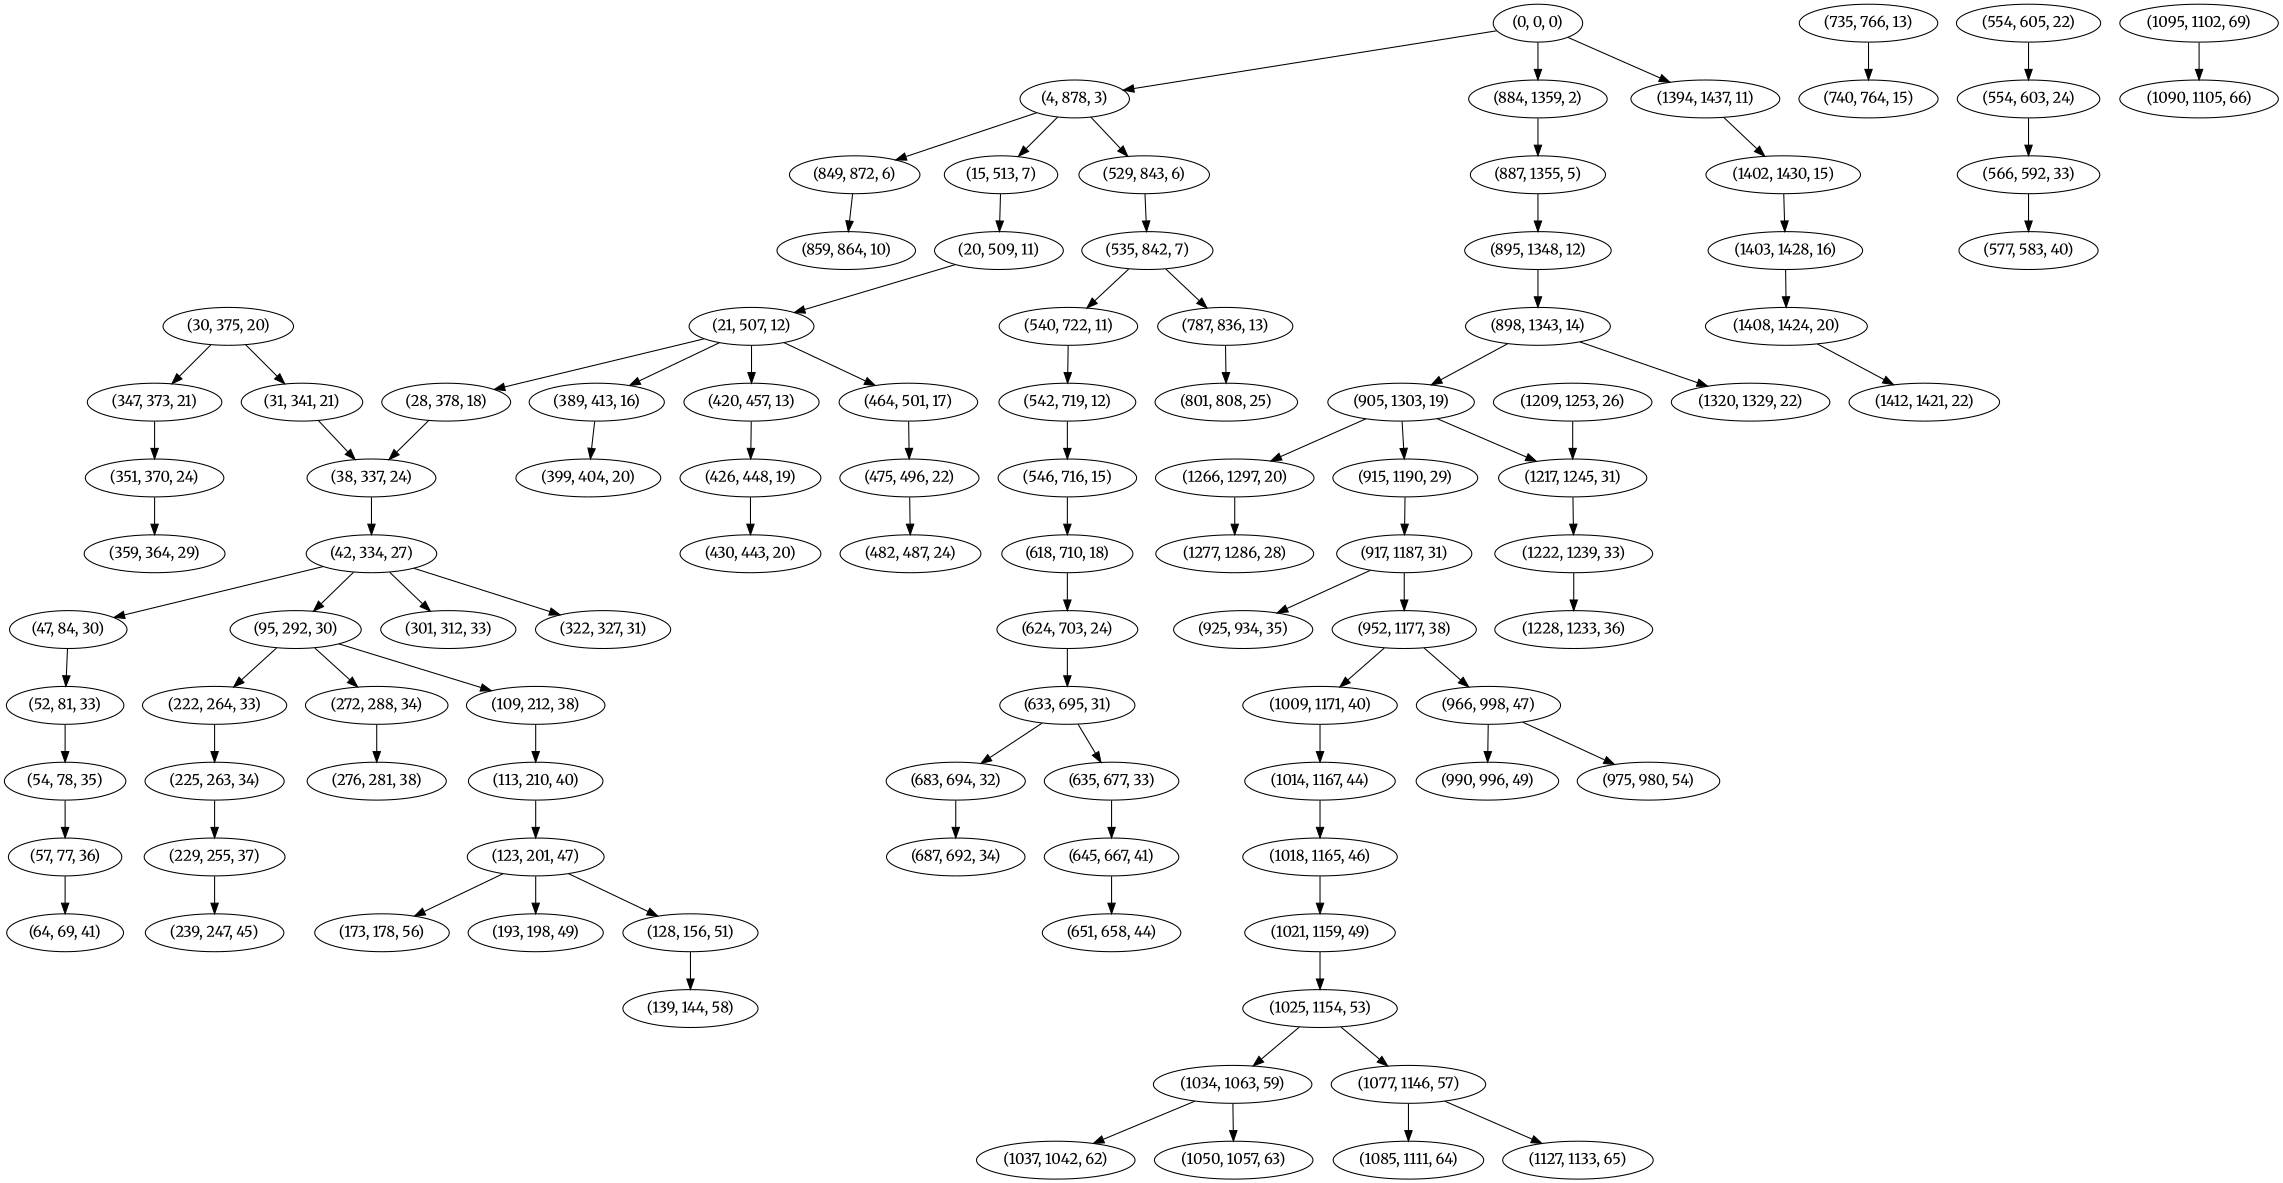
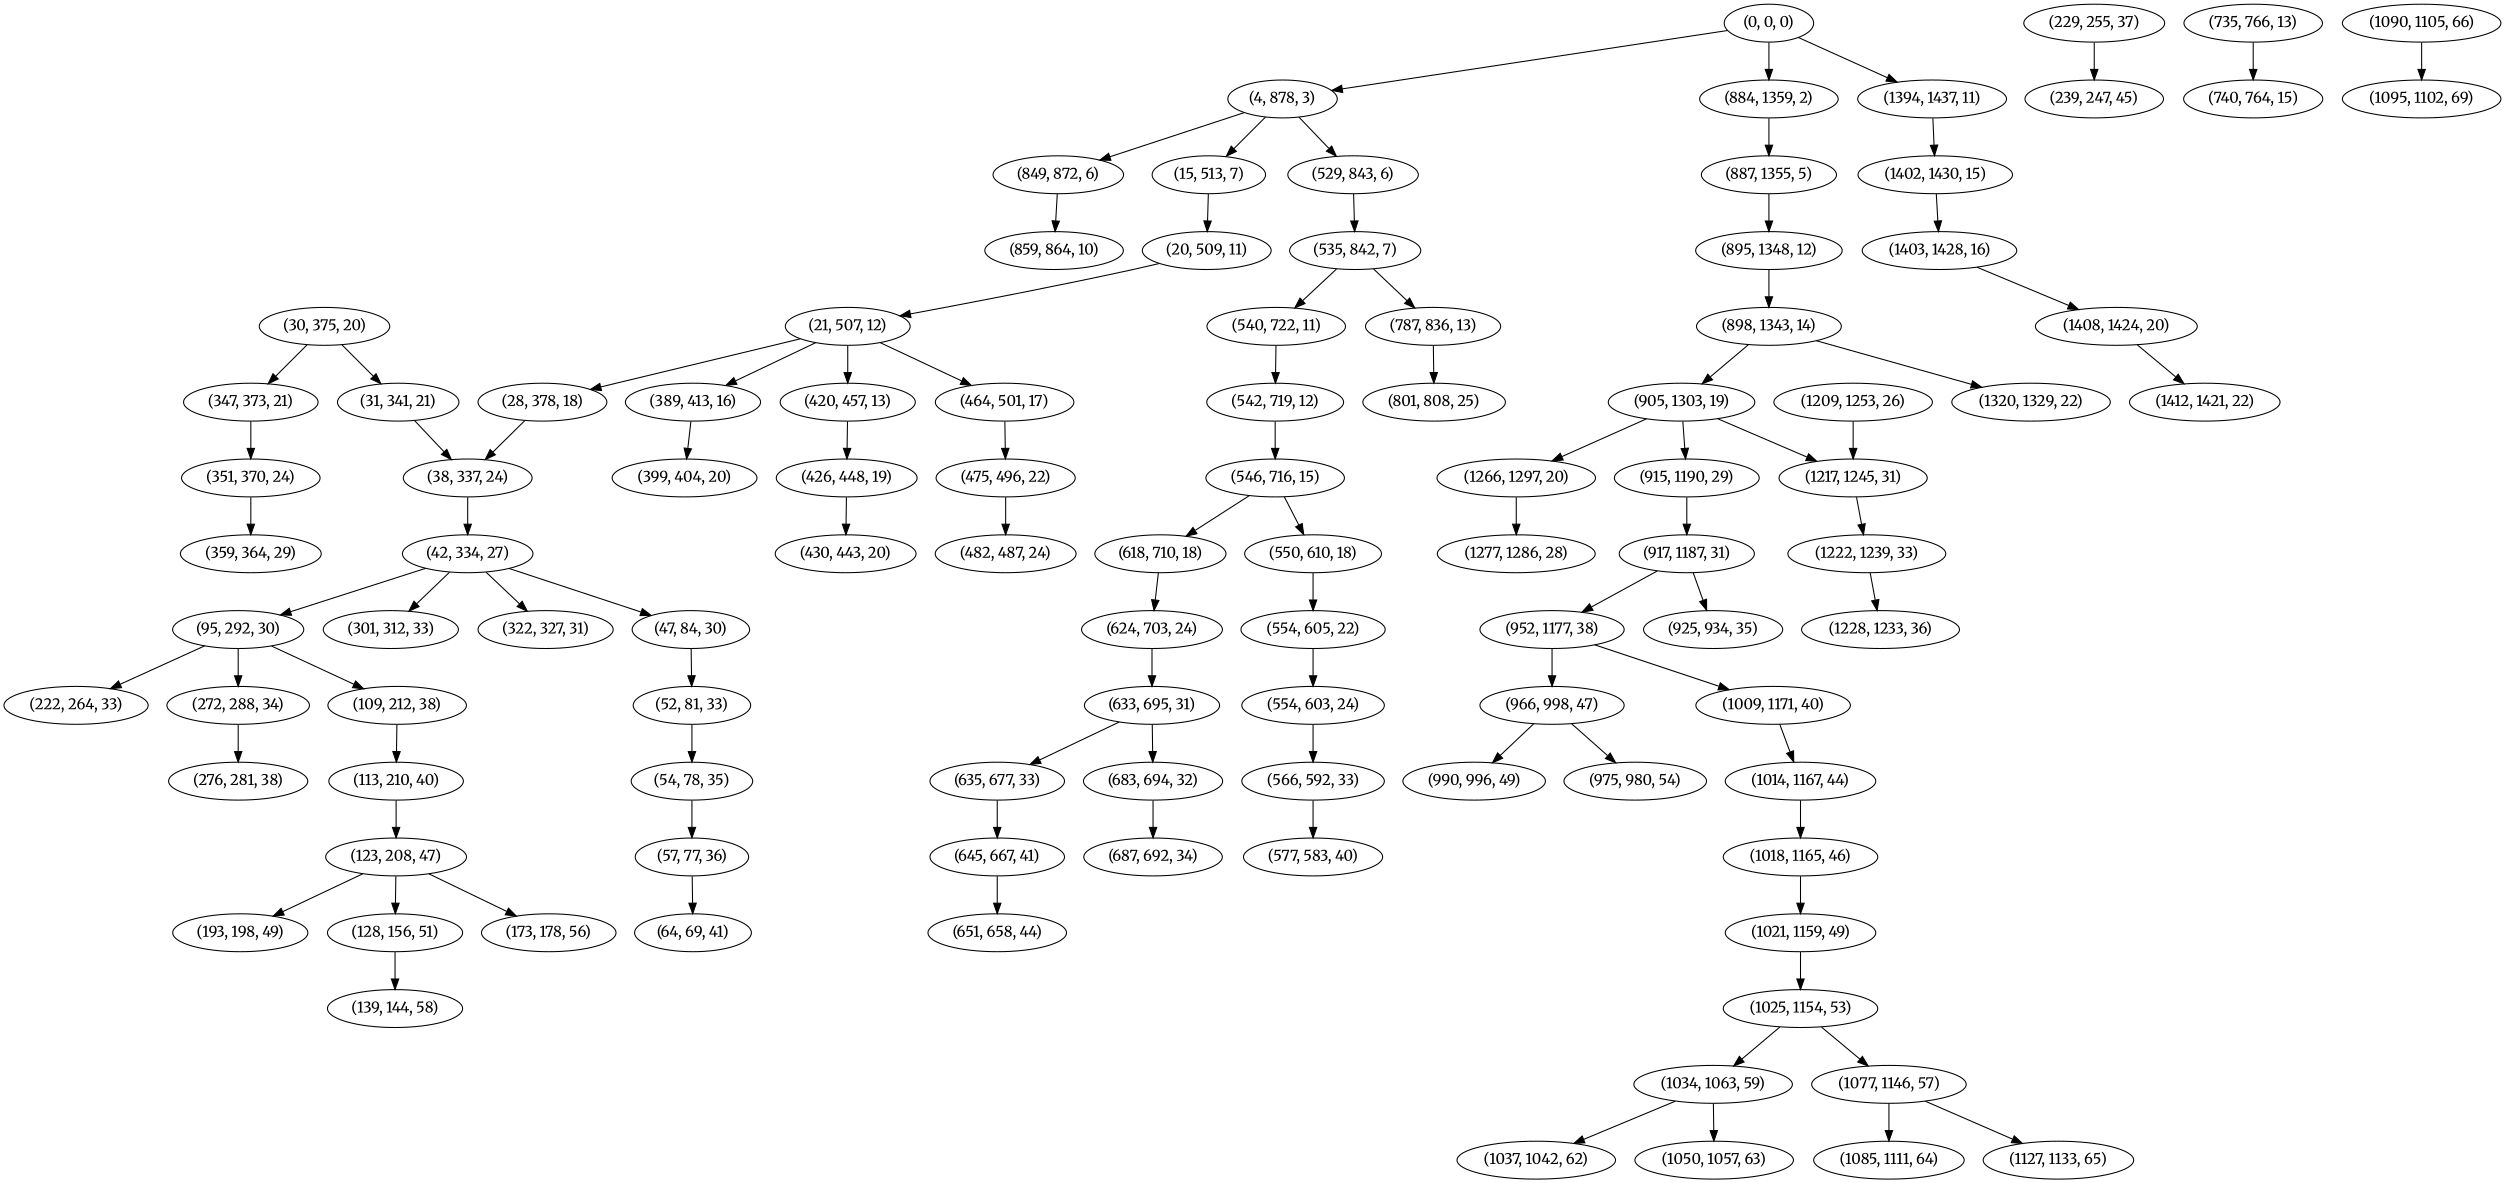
(2199, 56) -> (2422, 56)
none -> (1313, 554)
(215, 781) -> none
(536, 857) -> (396, 857)
